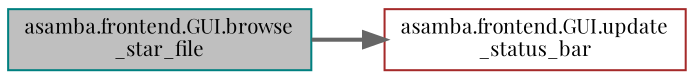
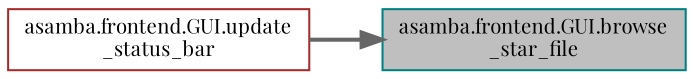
(338, 40) -> (335, 40)
